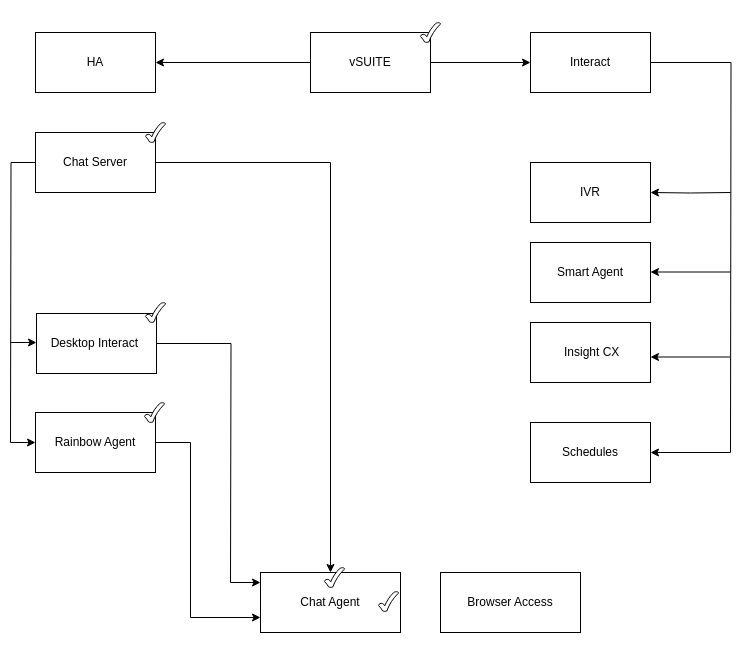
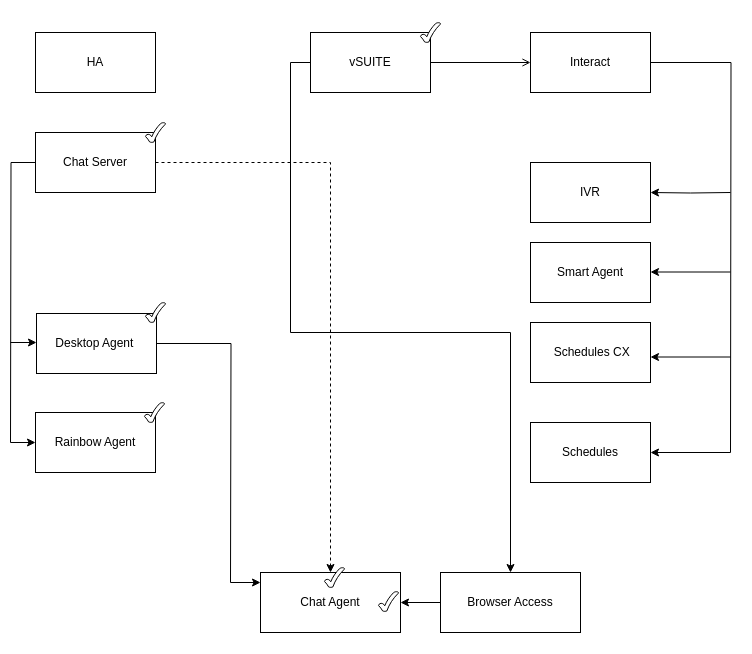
(227, 63) -> (381, 333)
(522, 63) -> (524, 63)
(331, 276) -> (331, 276)
(97, 344) -> (97, 344)
(591, 353) -> (591, 353)
(191, 544) -> none
none -> (424, 603)
